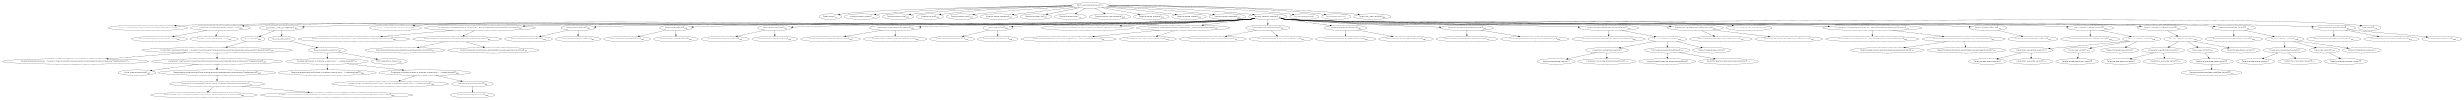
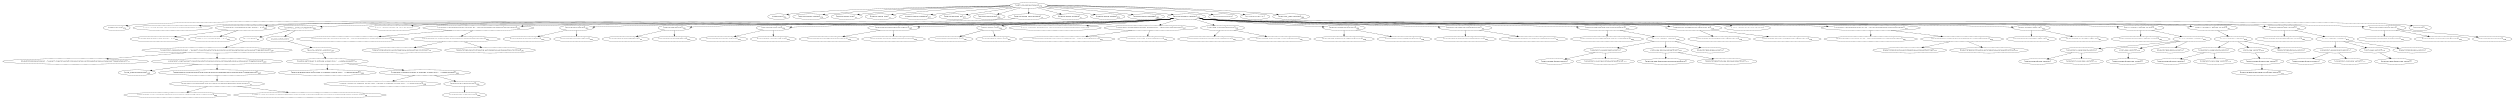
(1003, 9) -> (571, 21)
none -> (2084, 39)
(389, 61) -> none
